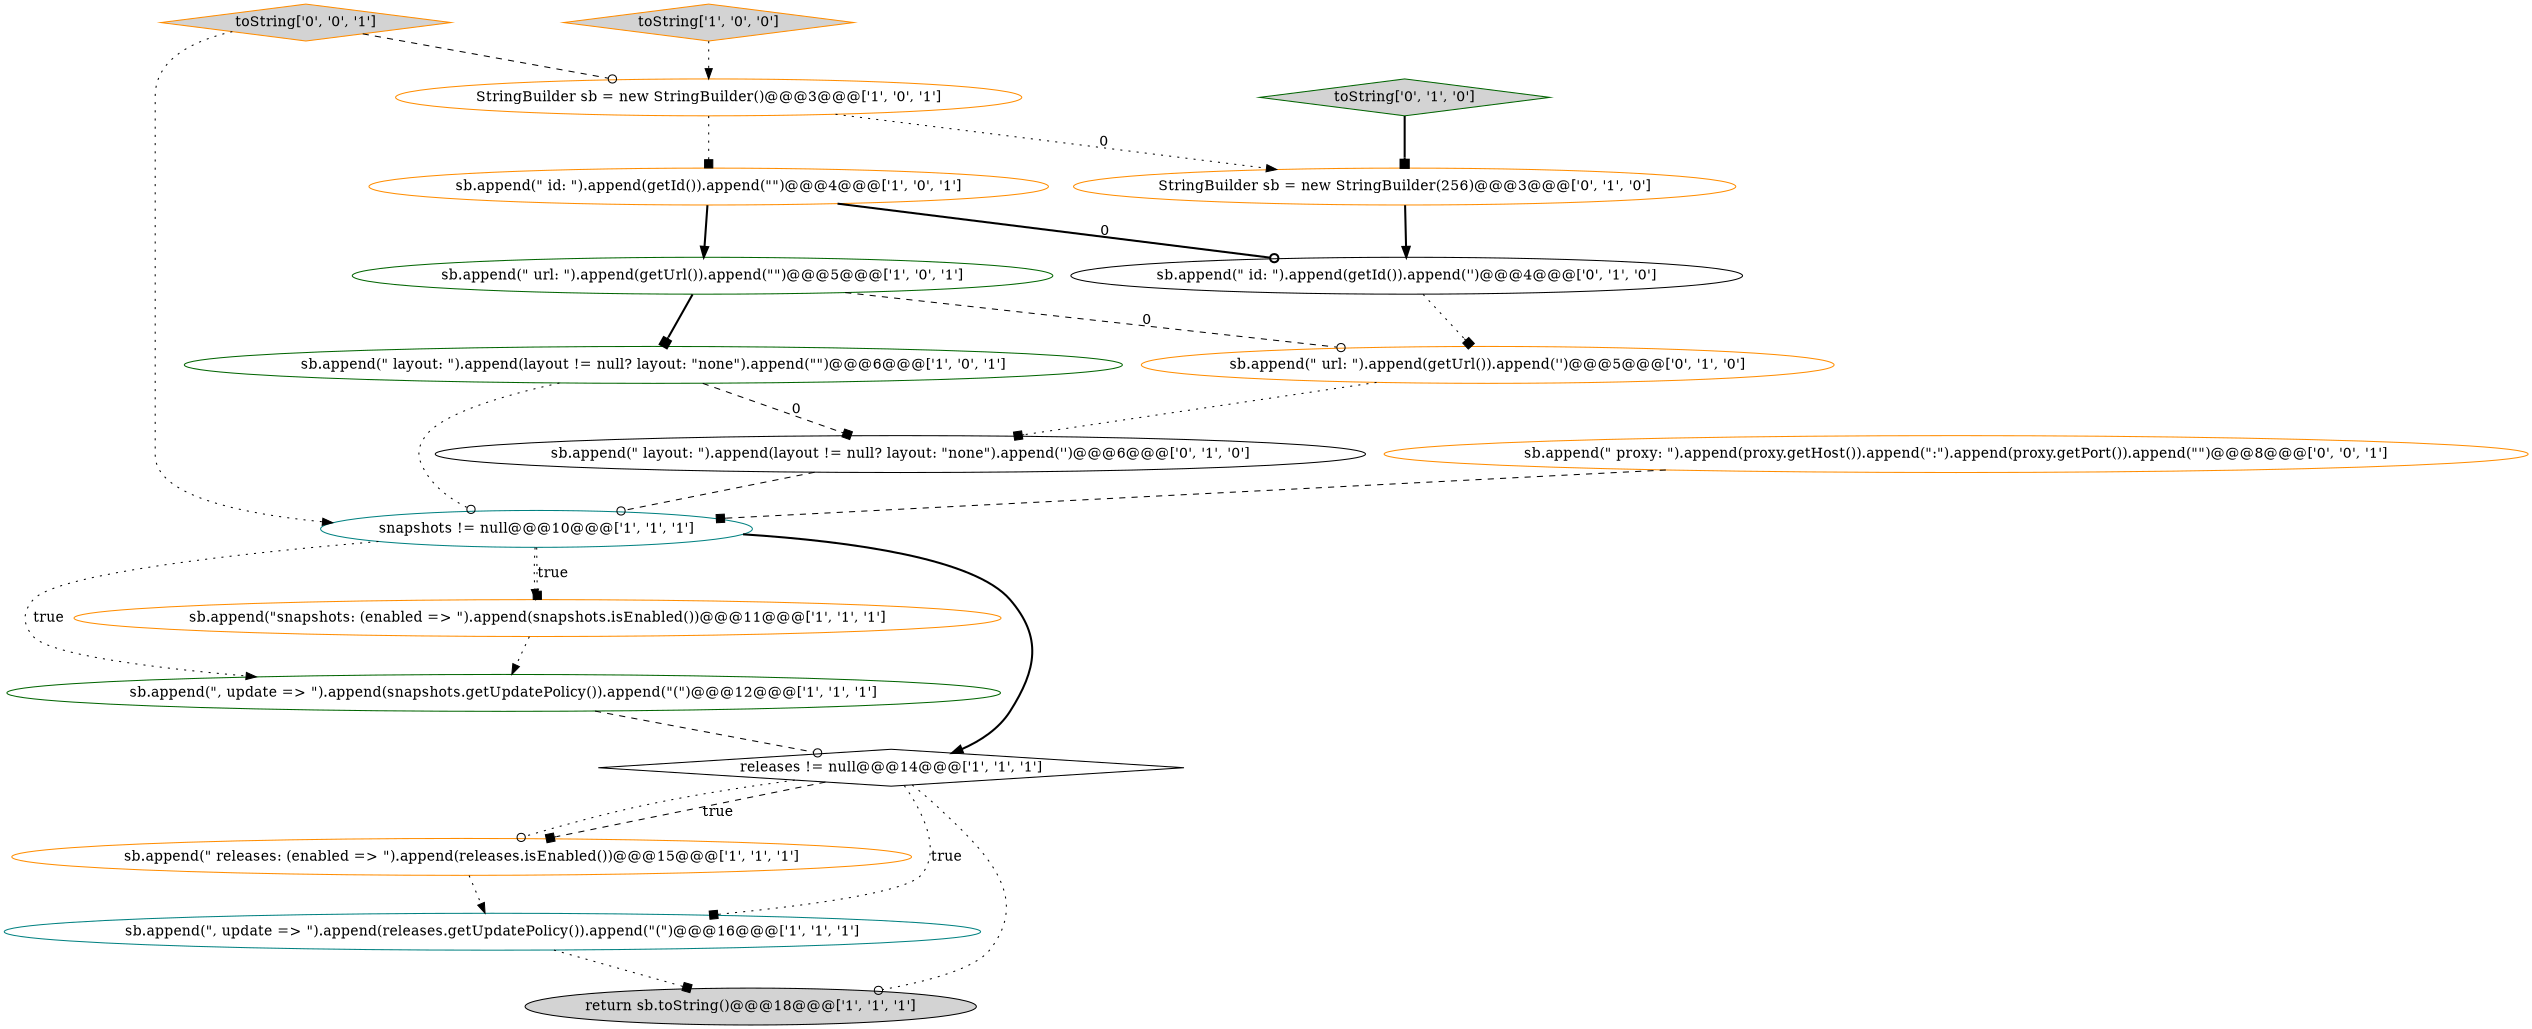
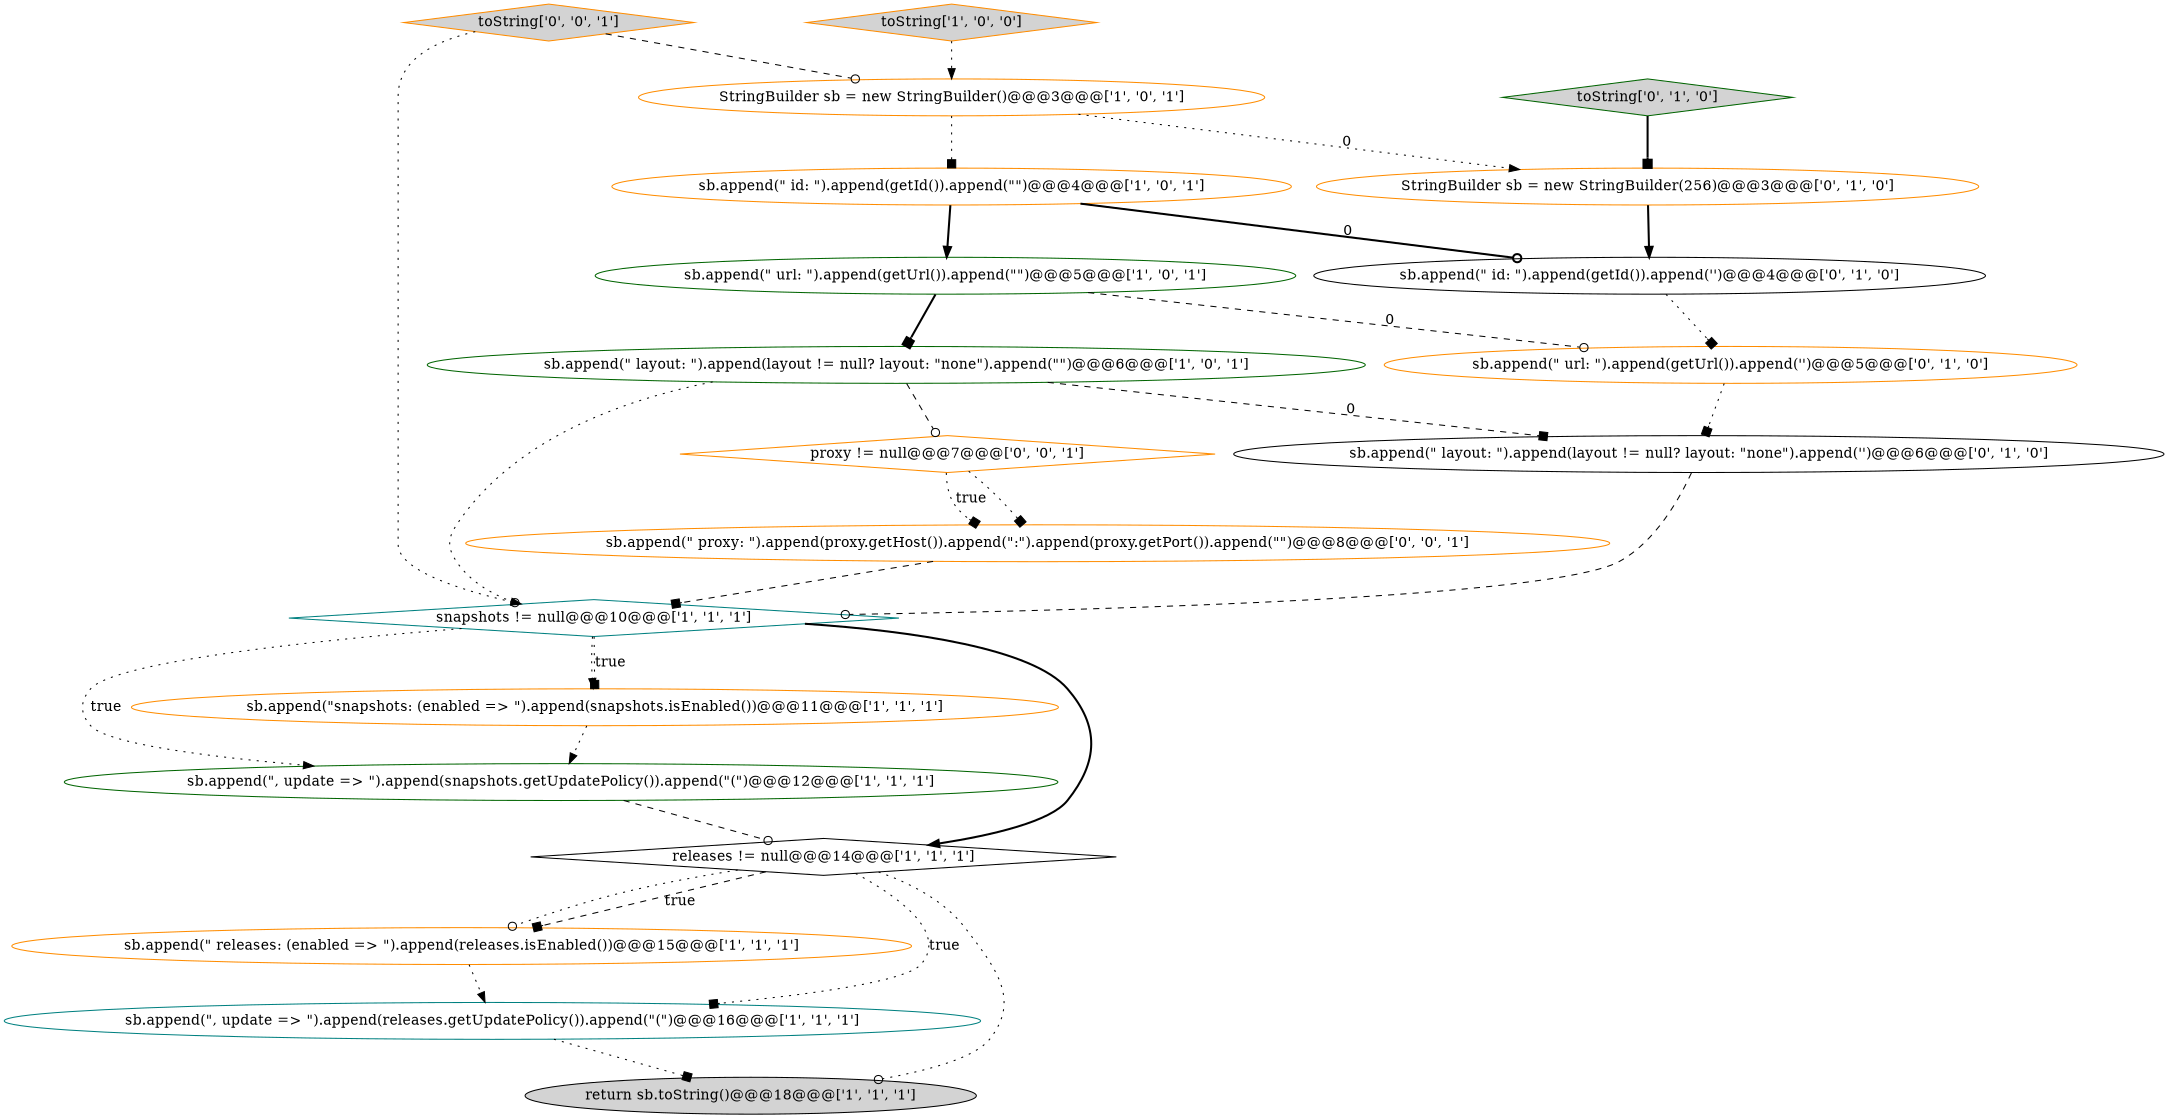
none -> (948, 454)
(536, 529) -> (594, 618)
